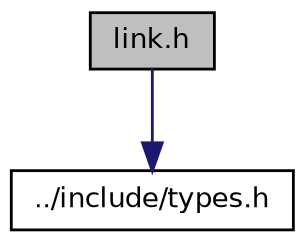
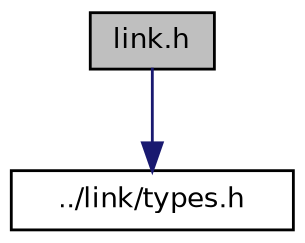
(152, 200) -> (152, 200)
